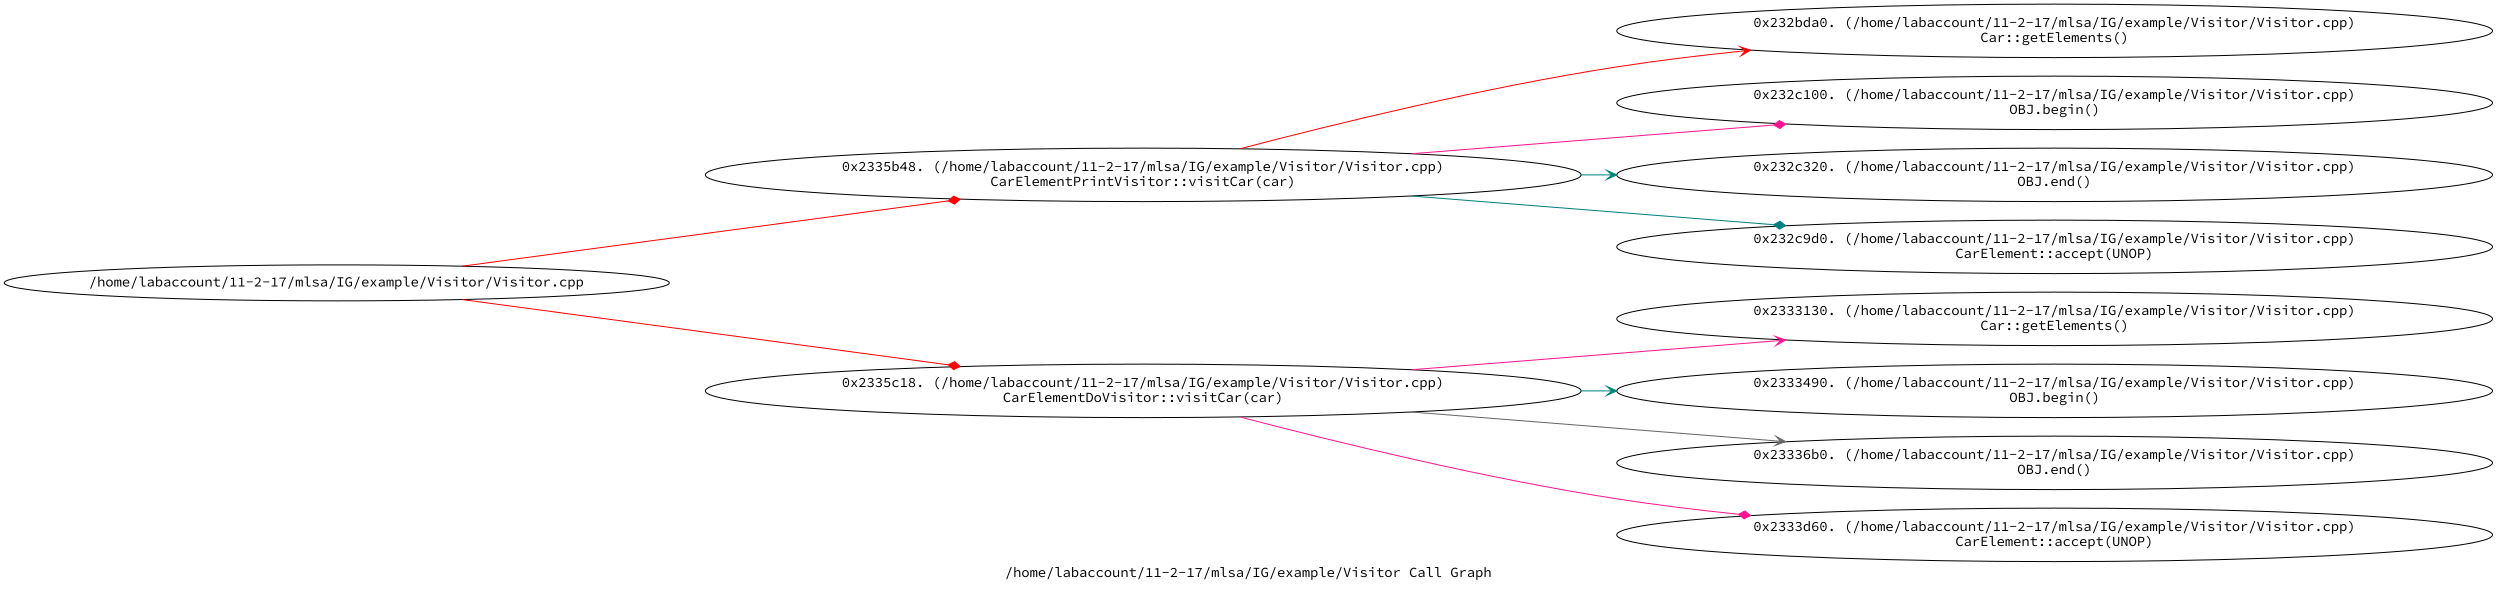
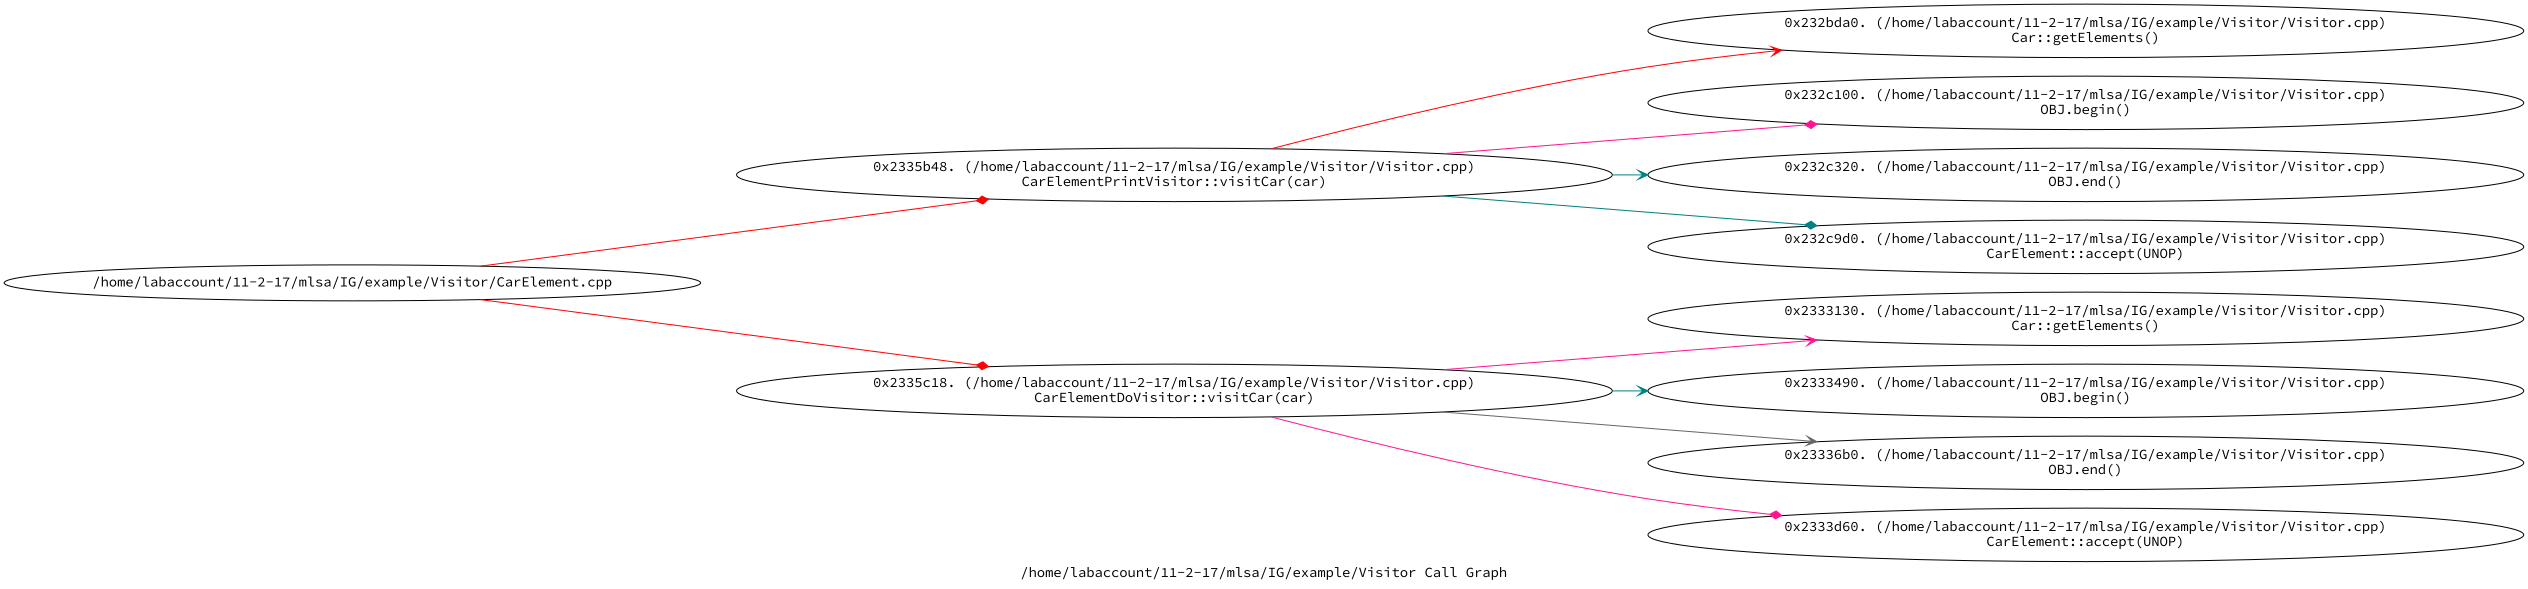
(337, 283) -> (352, 283)
